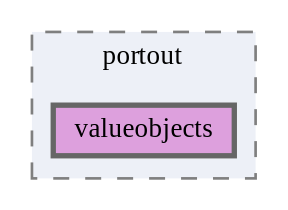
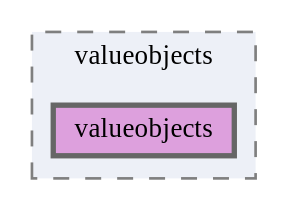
(144, 57) -> (144, 57)
